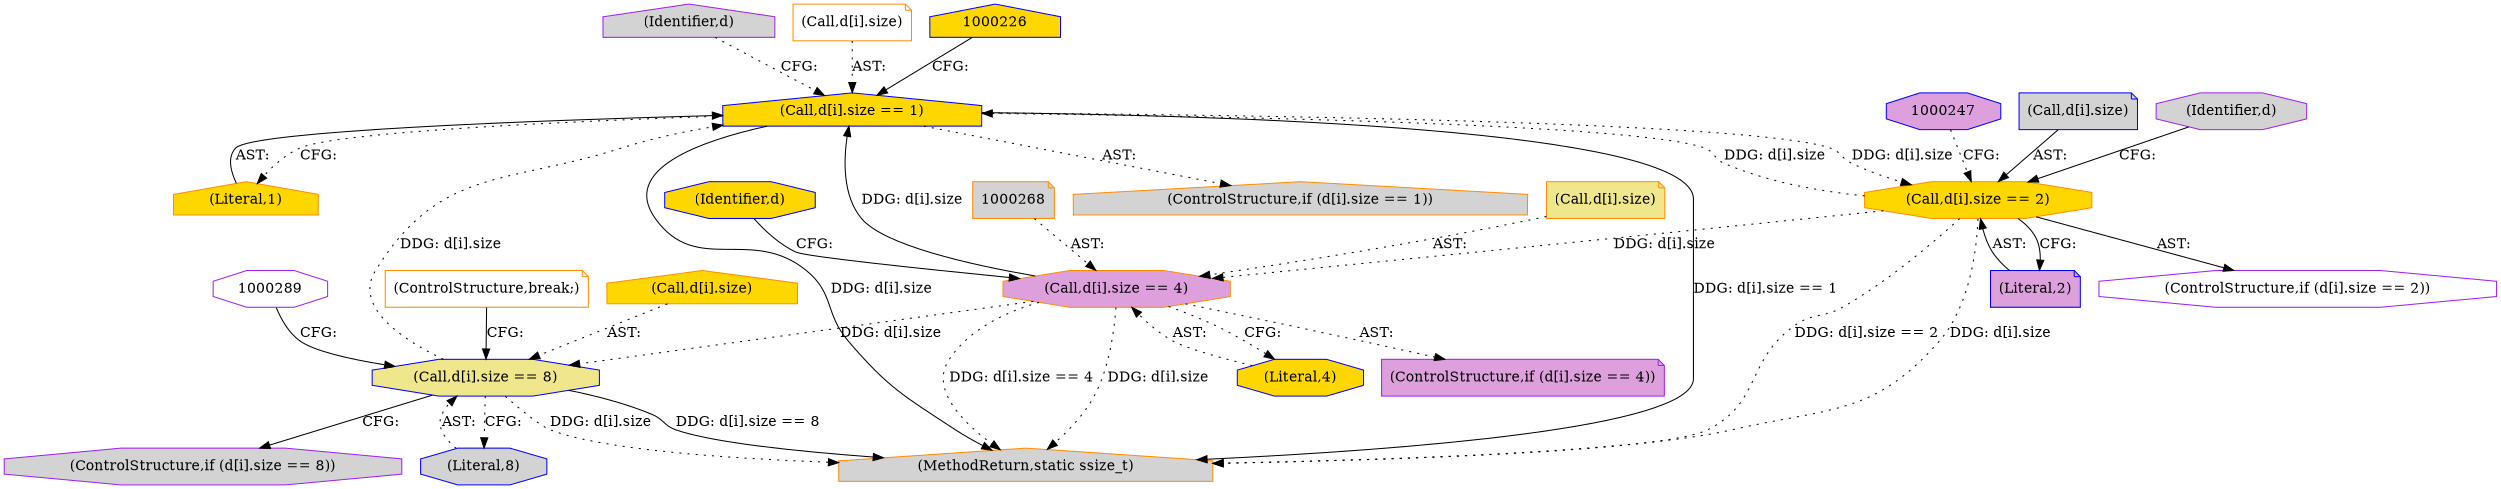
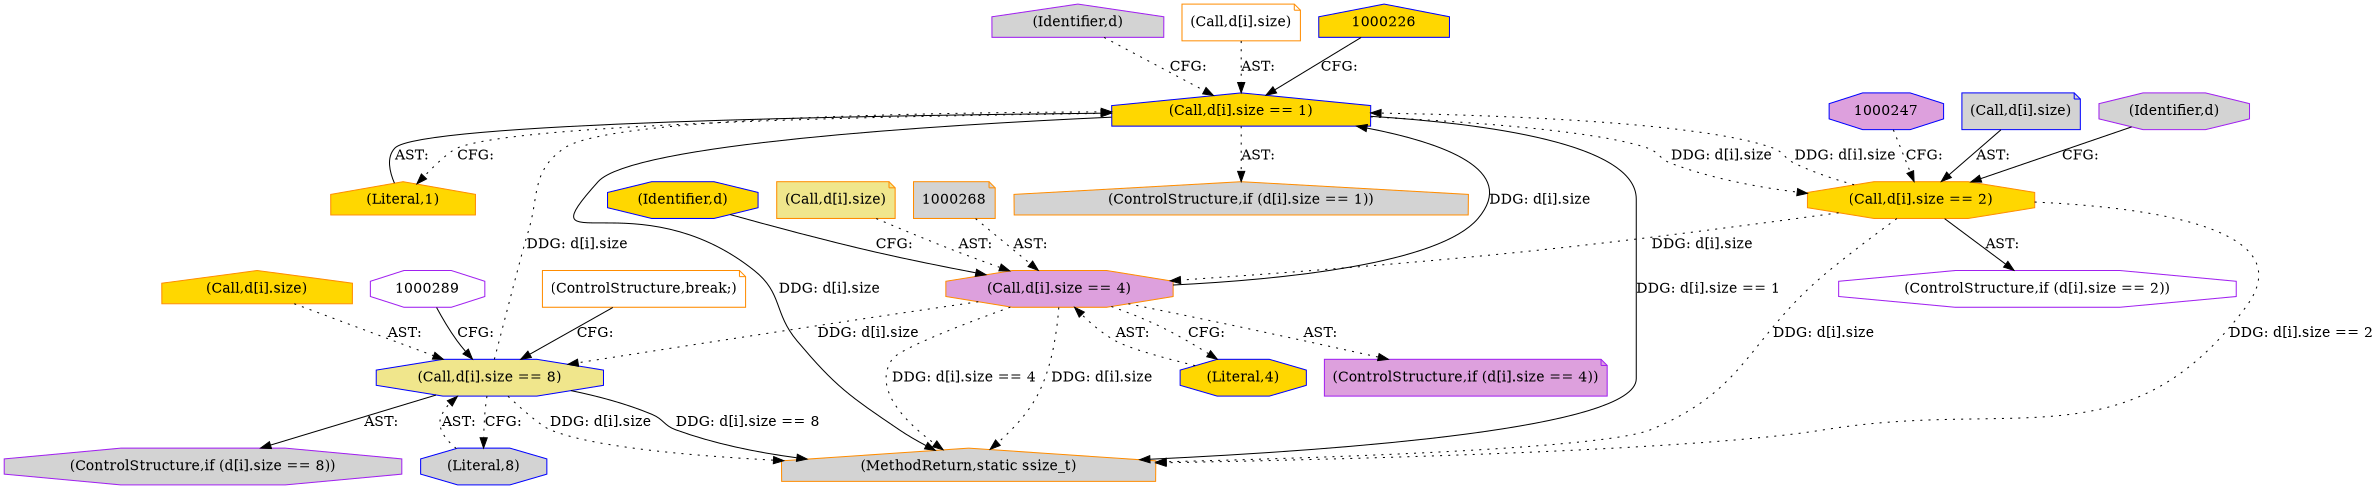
(2035, 289) -> none
(383, 422) -> (384, 422)
